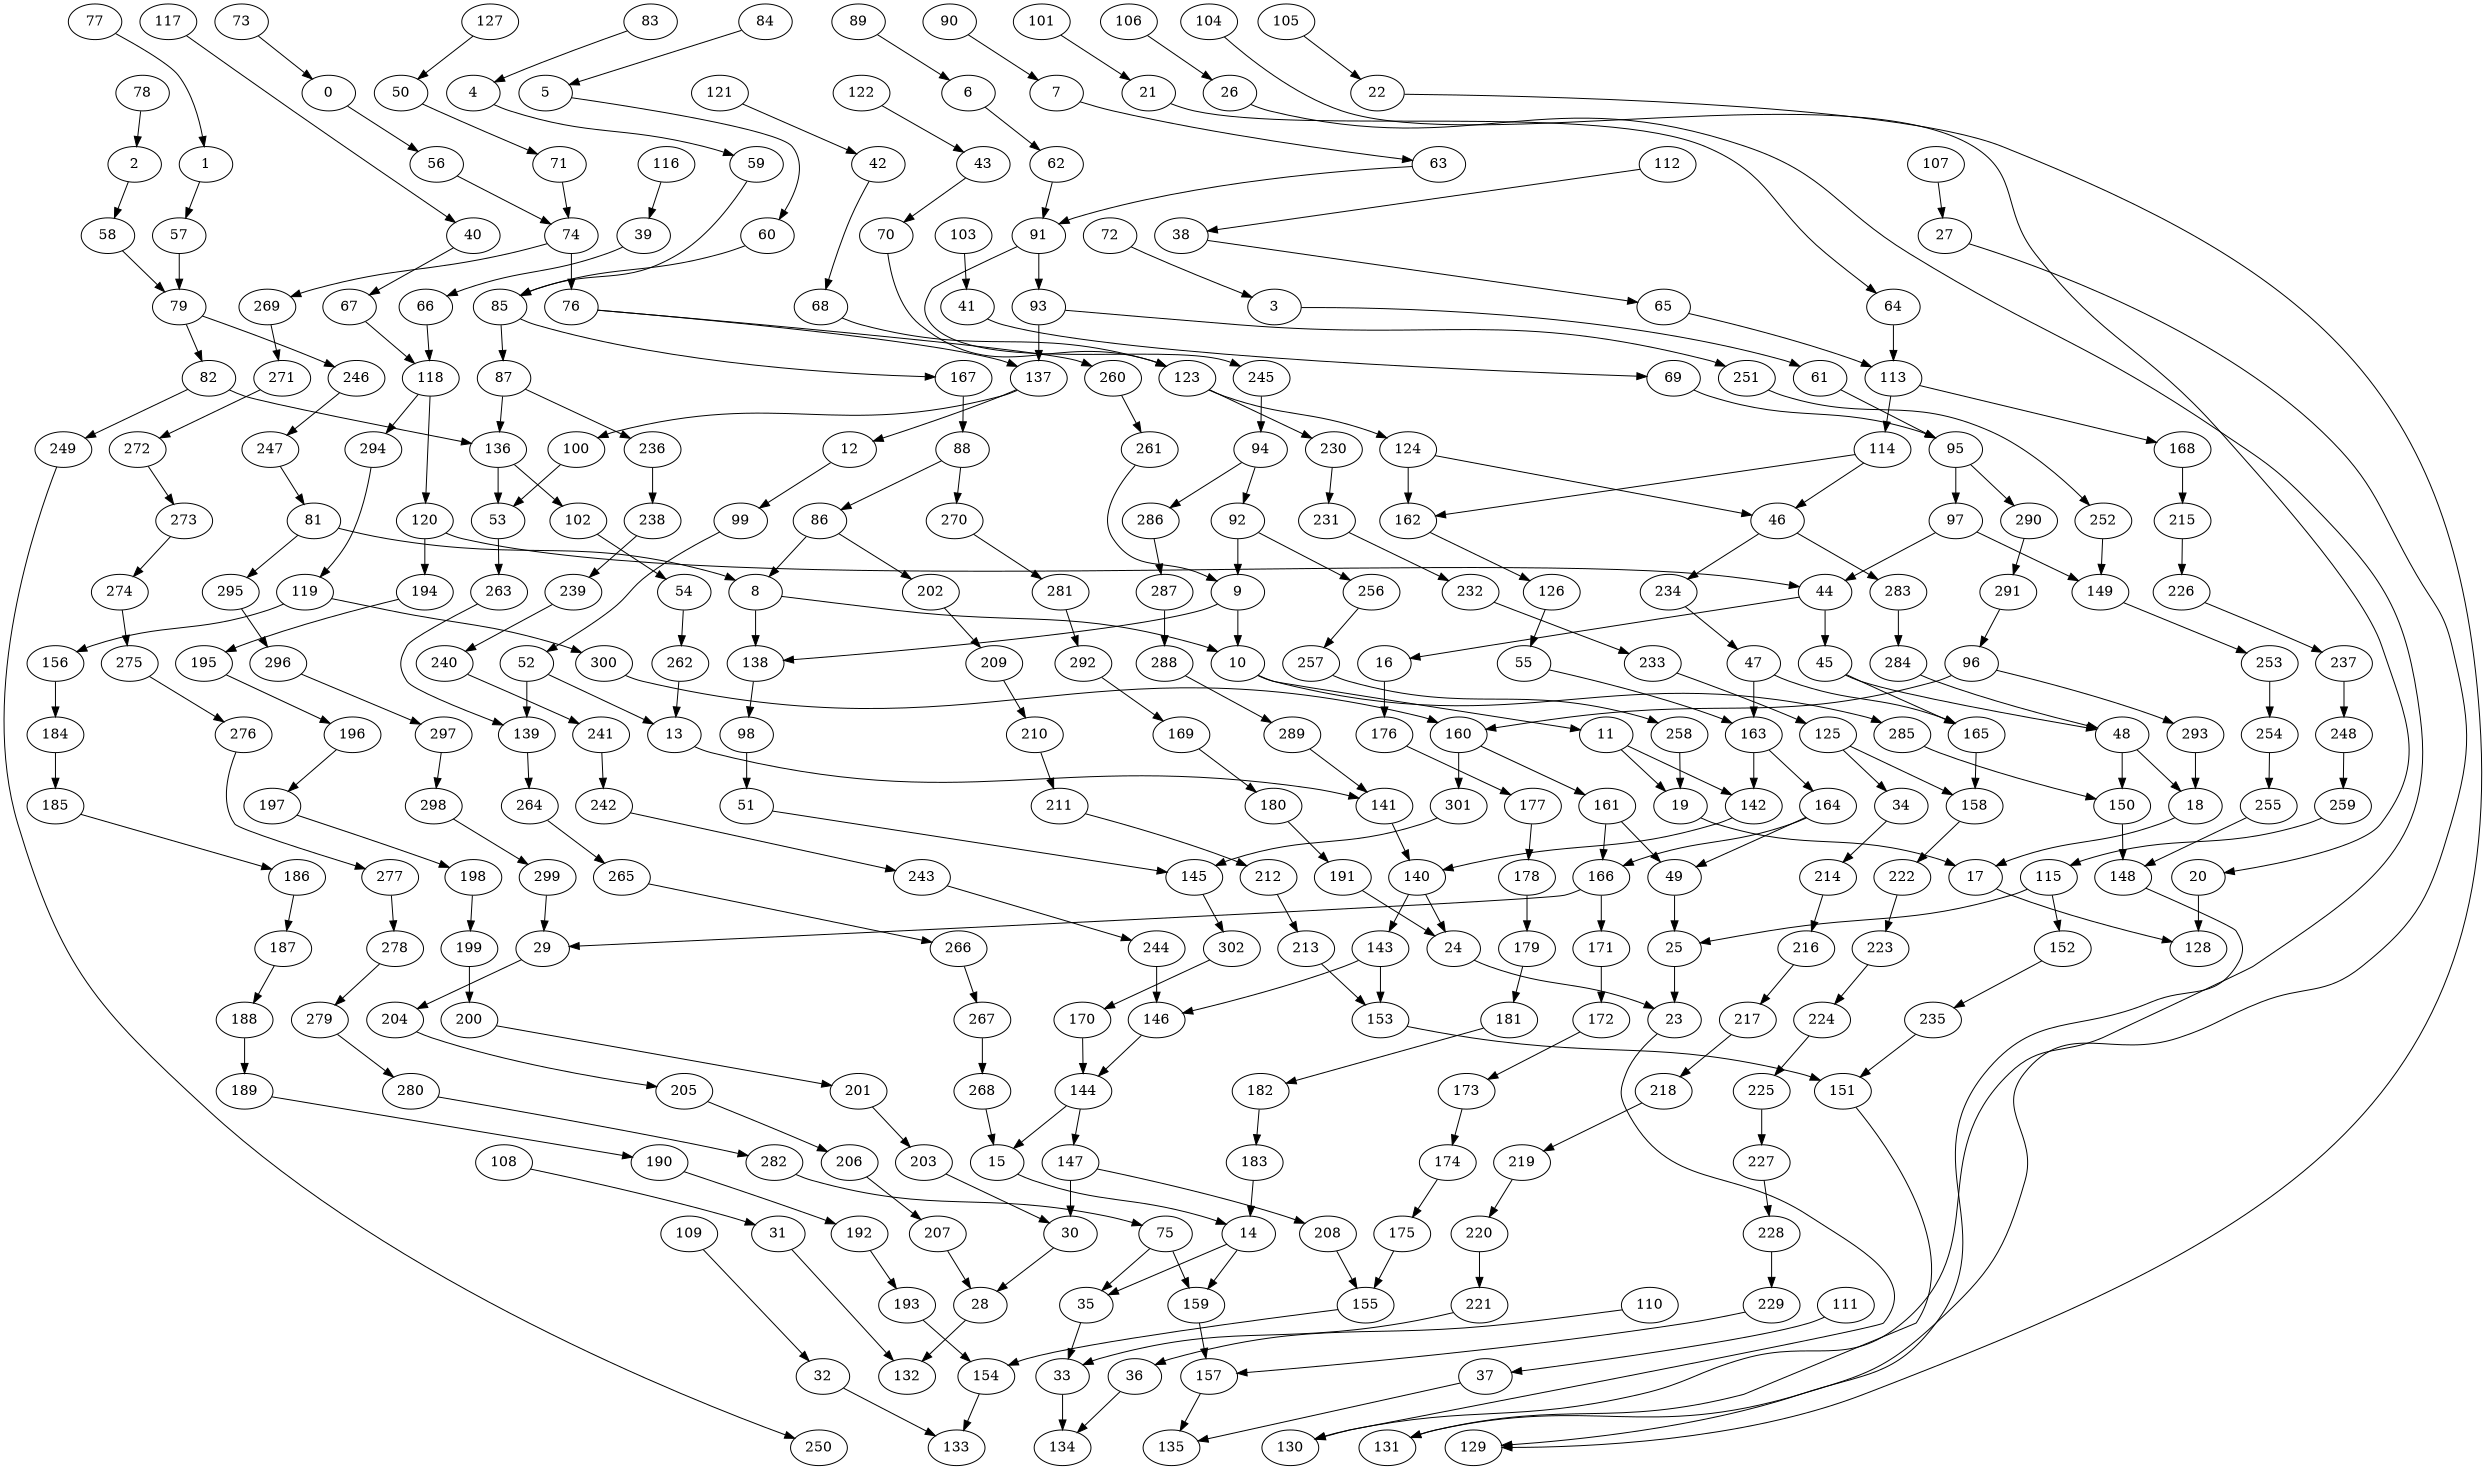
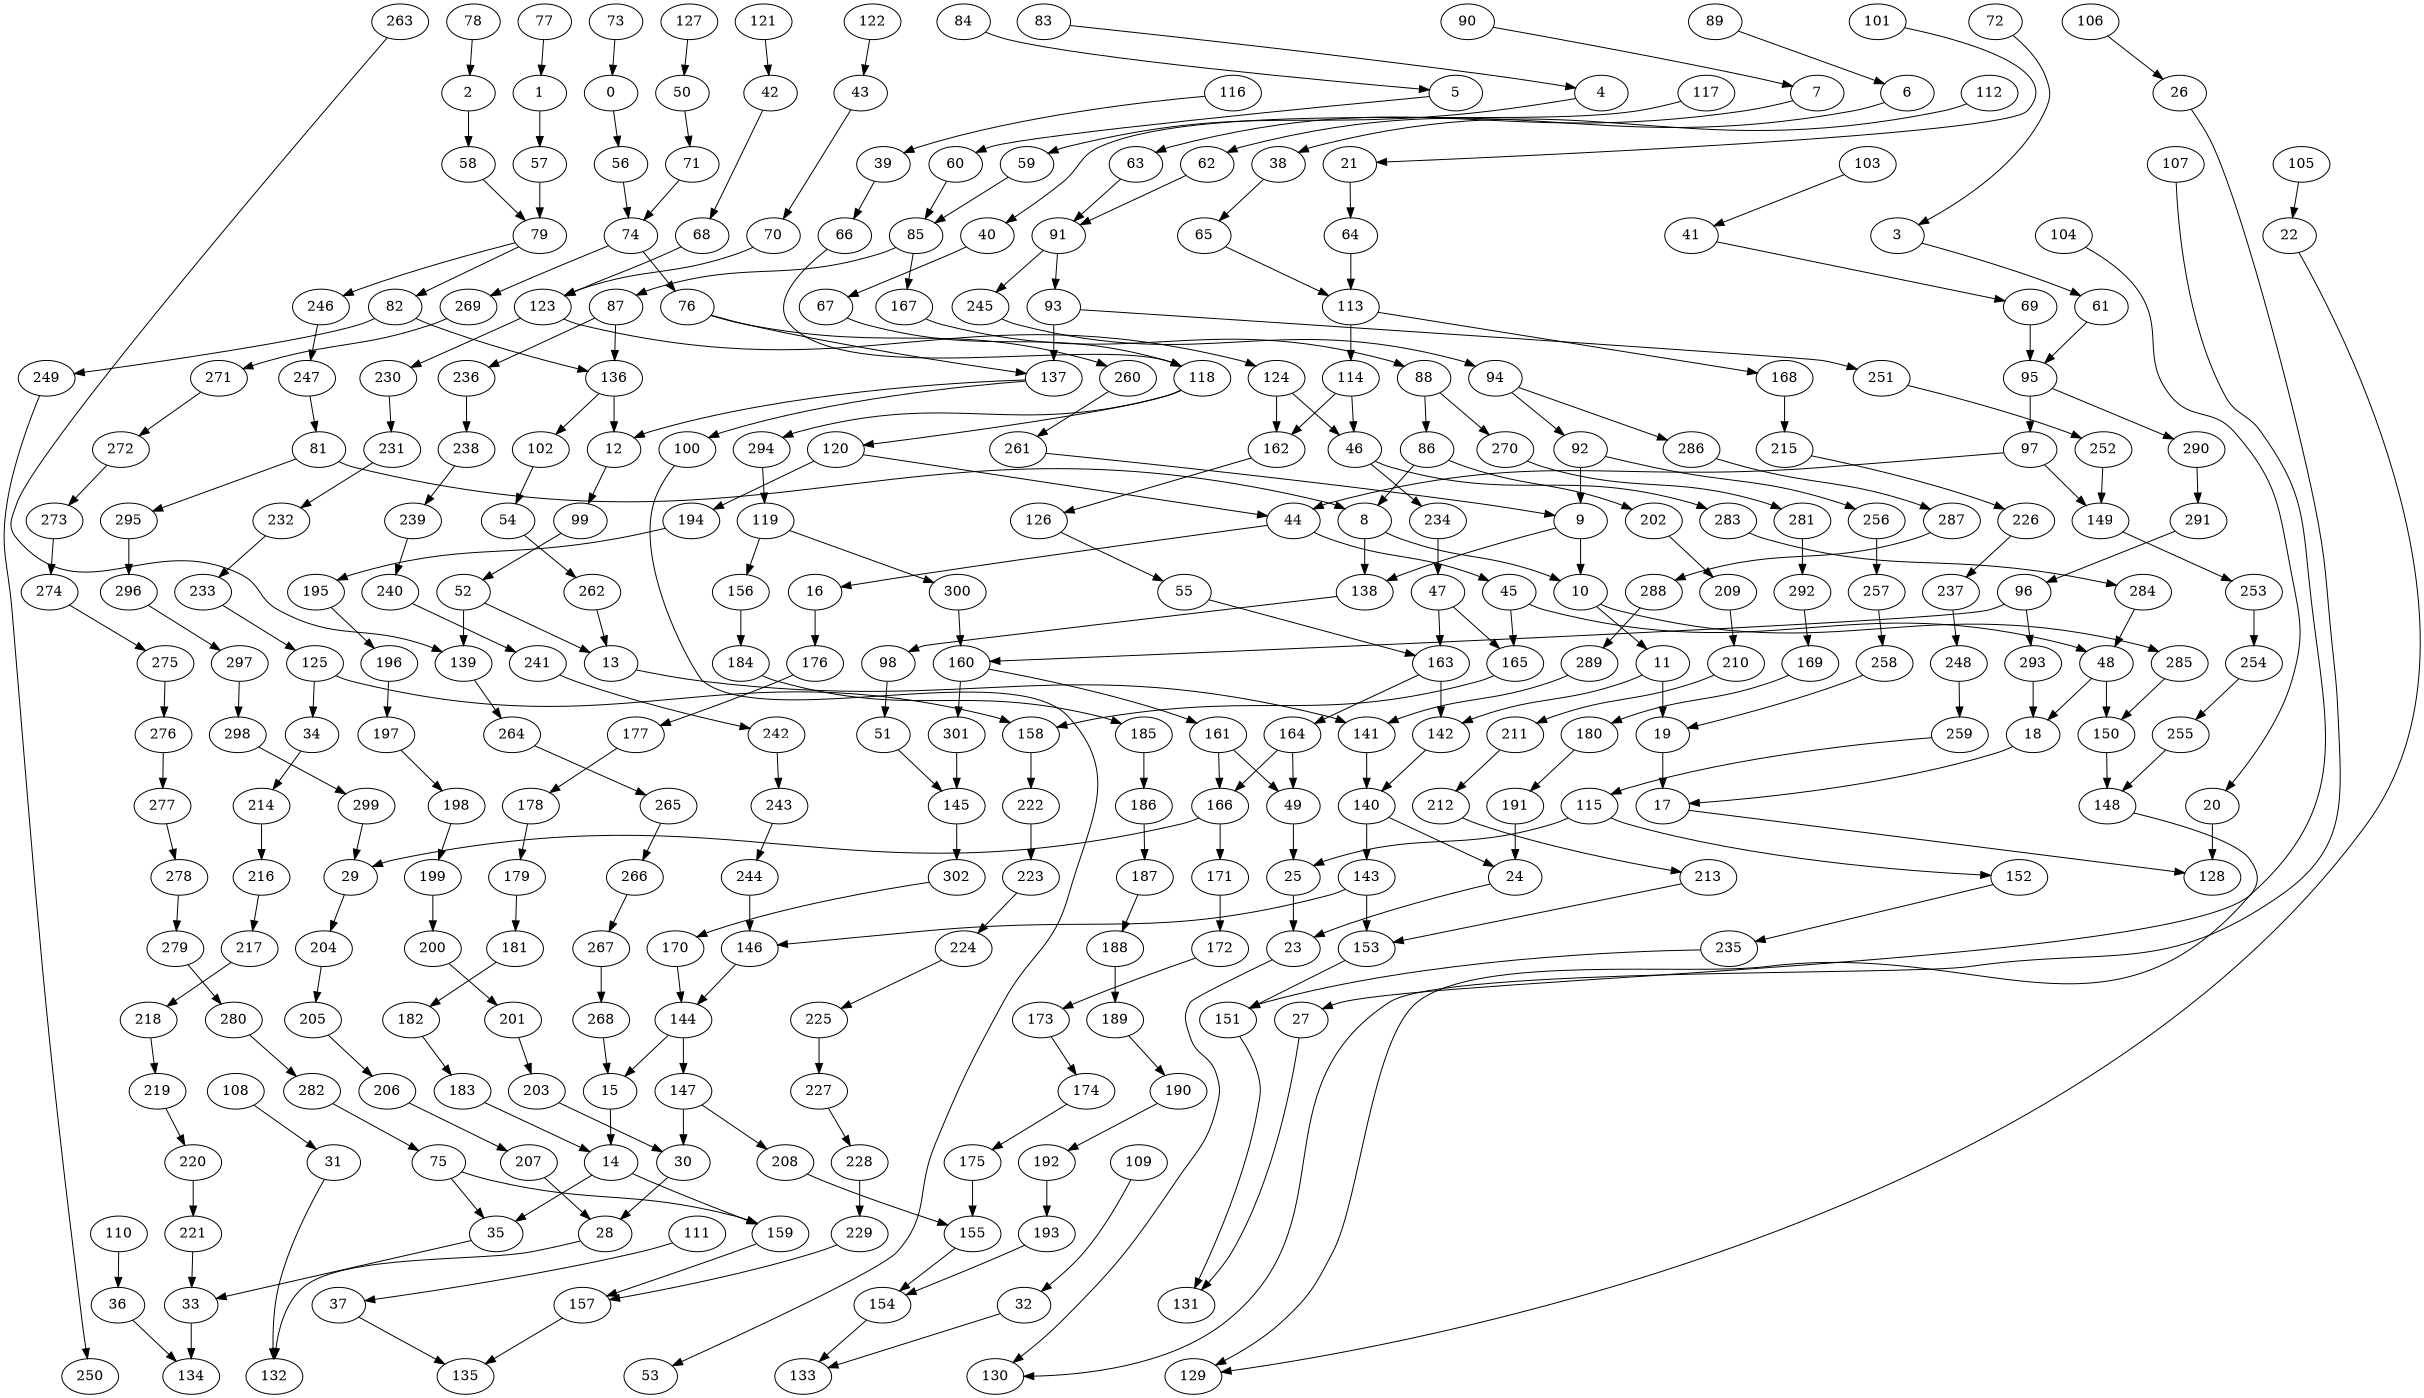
(498, 480) -> (614, 409)
(499, 556) -> none
